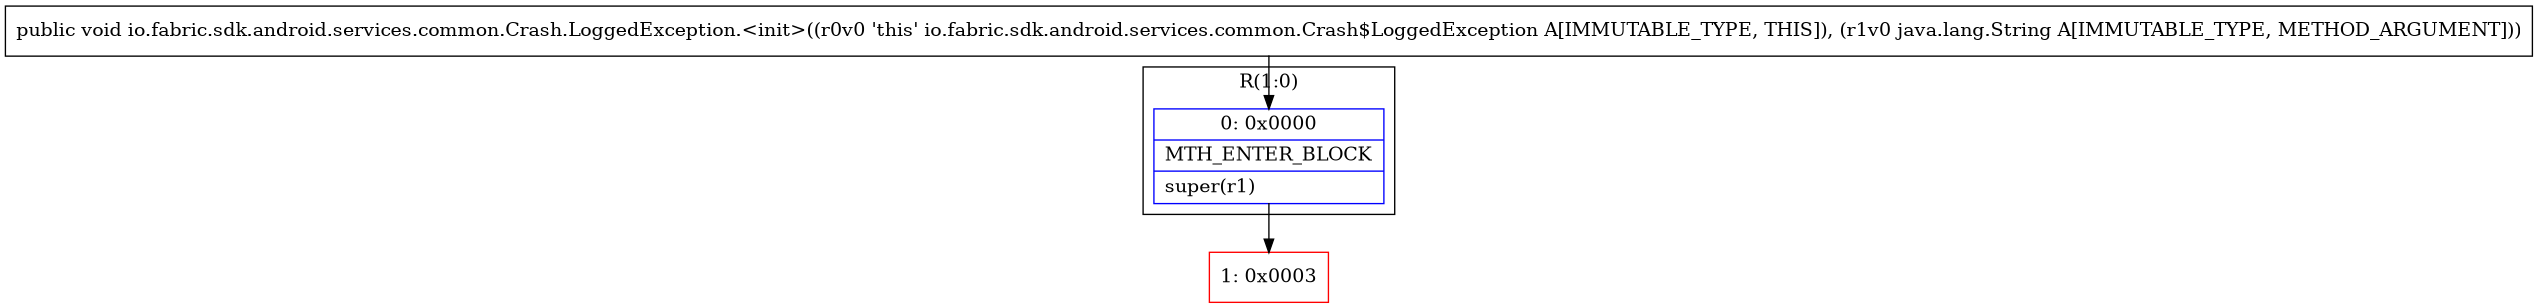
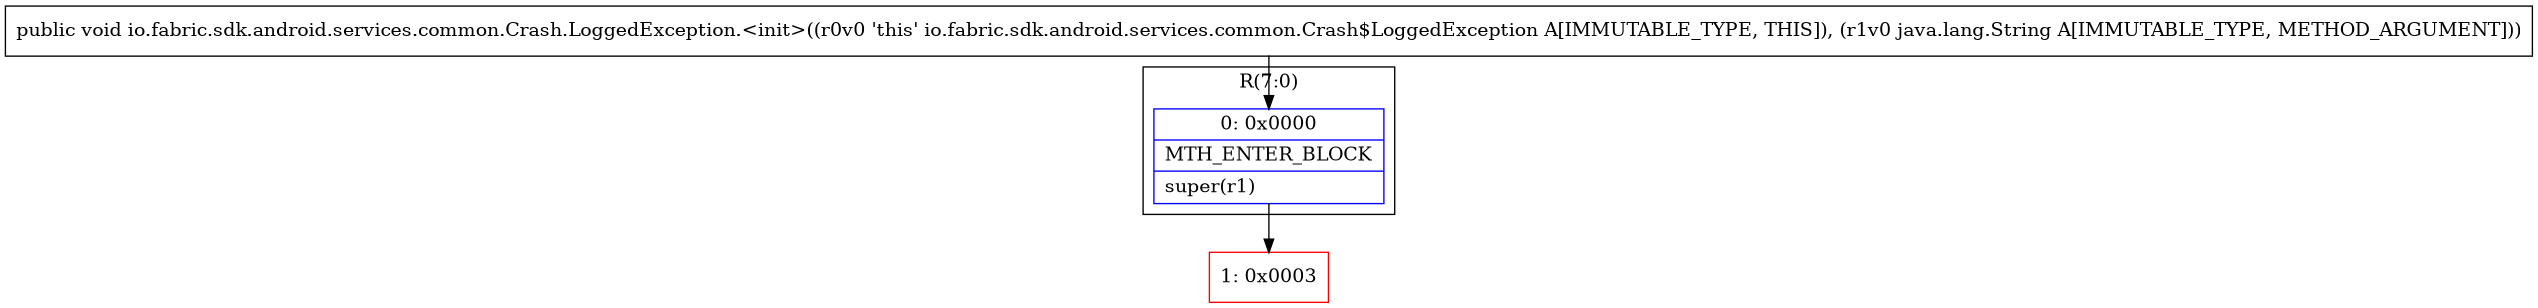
(1269, 83) -> (1269, 83)
